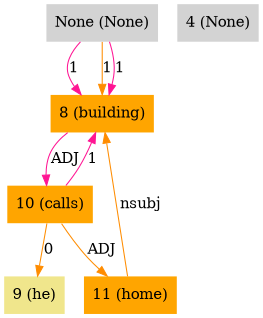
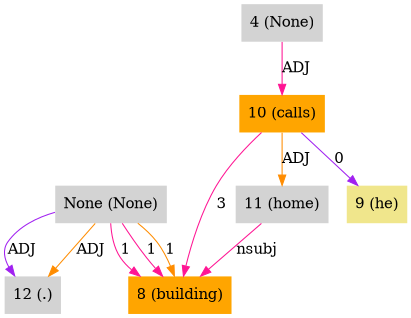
(51, 151) -> (282, 63)
(93, 159) -> (222, 204)
(117, 210) -> (235, 246)
(43, 245) -> (326, 155)
none -> (33, 295)
(130, 295) -> (282, 204)
